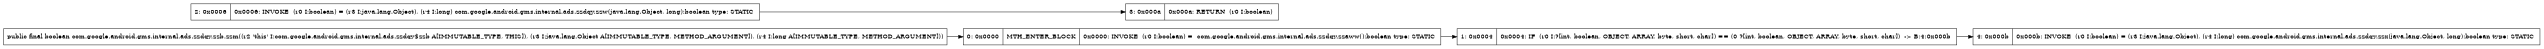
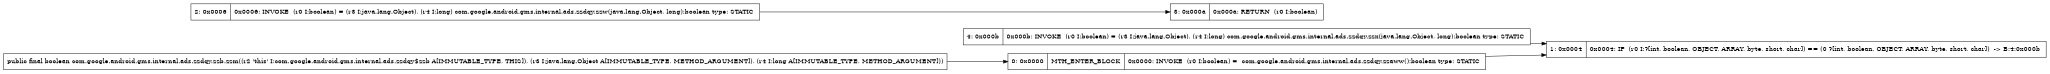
(1963, 37) -> (1536, 43)
